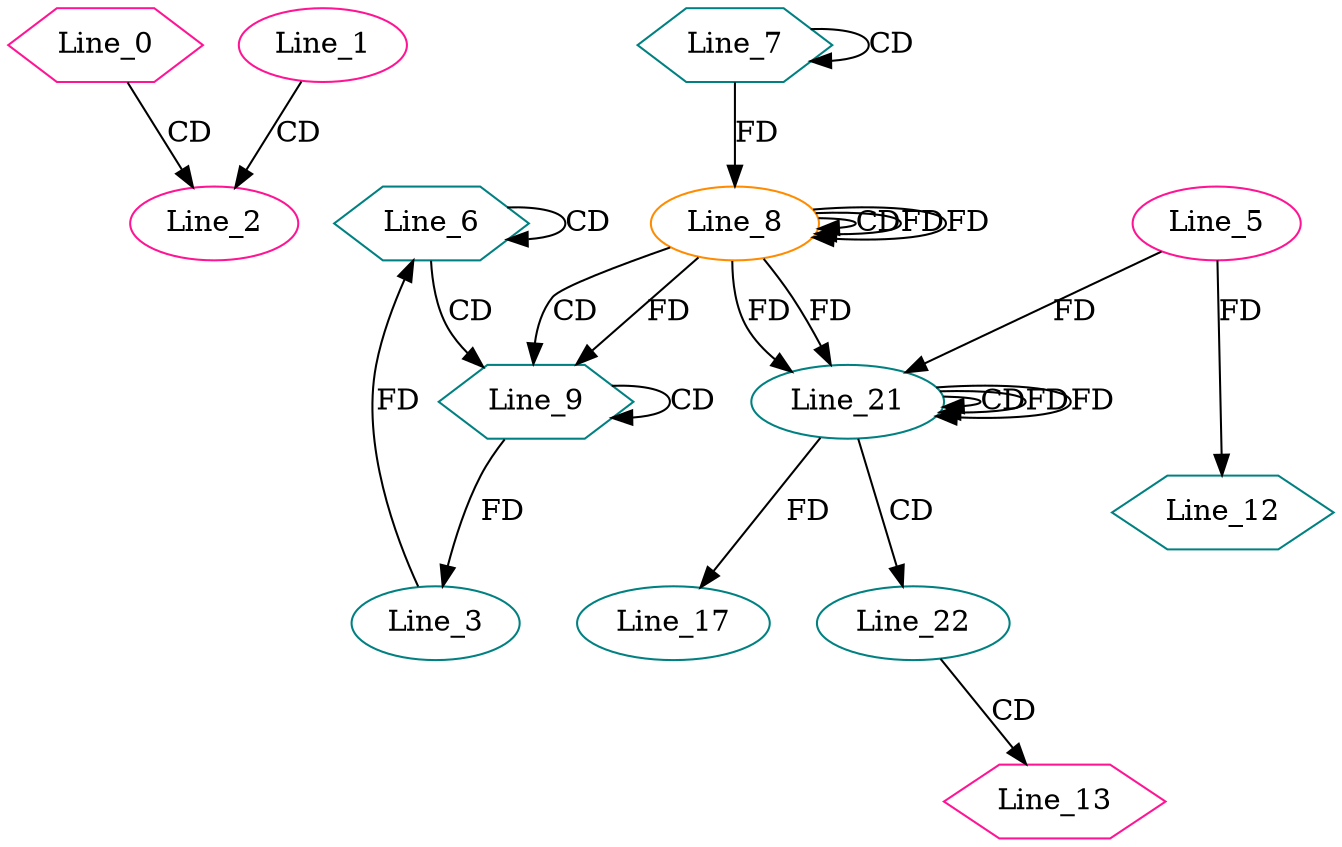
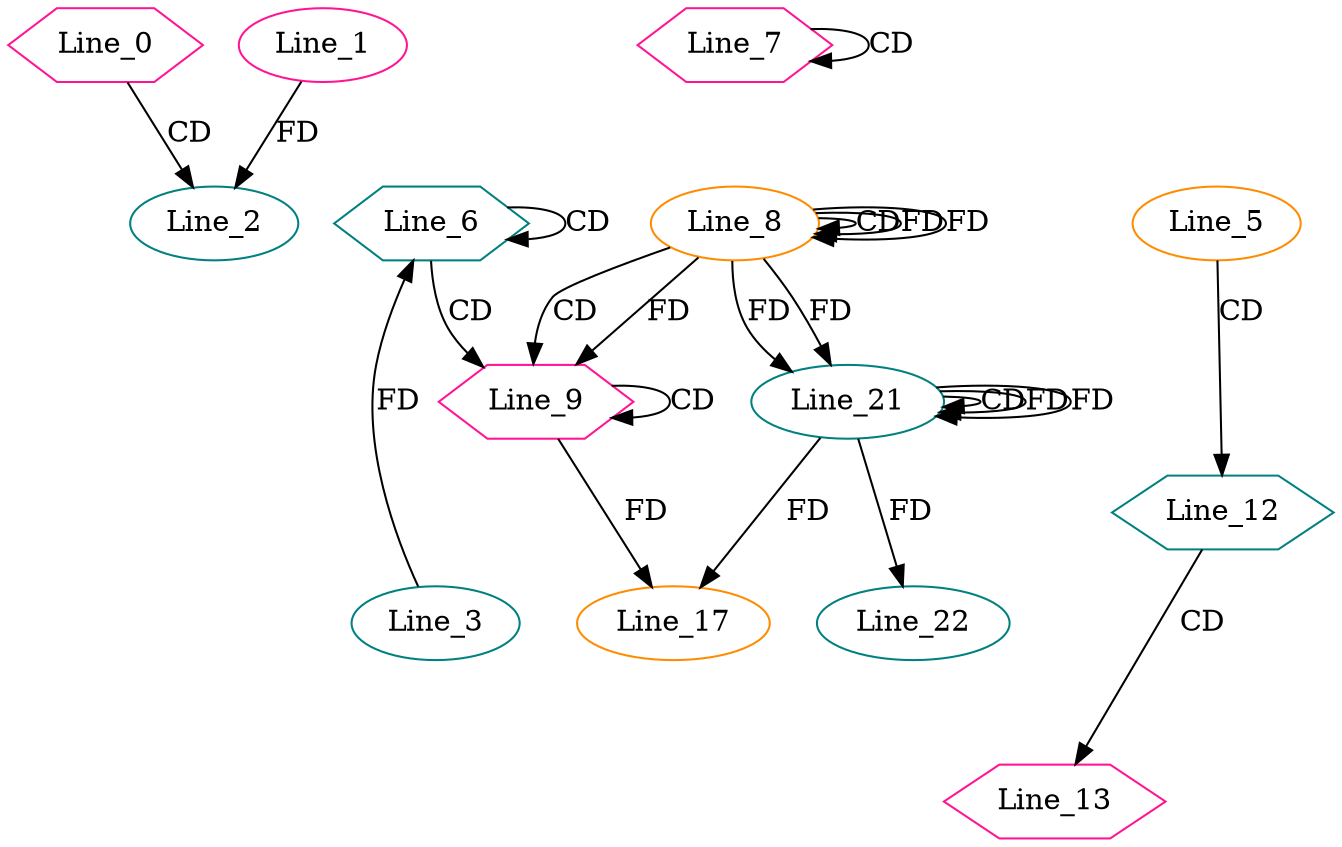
(735, 45) -> (735, 45)
(735, 124) -> none
(298, 134) -> (298, 134)
(214, 223) -> (214, 223)
(1217, 223) -> (1217, 223)
(1043, 307) -> none
(1241, 313) -> (1241, 313)
(536, 402) -> (536, 402)
(470, 500) -> (600, 504)
(911, 512) -> (911, 512)
(673, 623) -> (673, 623)
(977, 703) -> (1144, 648)
